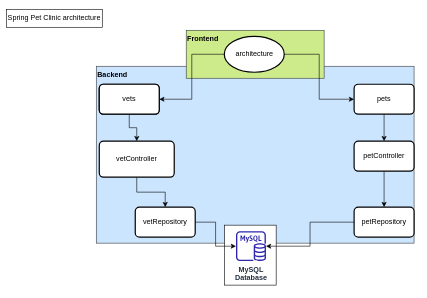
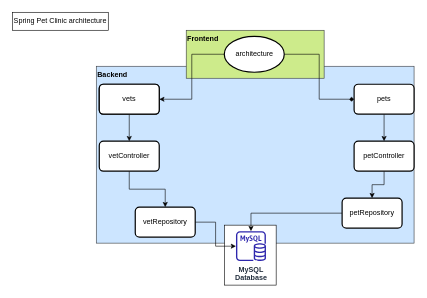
(54, 18) -> (60, 21)
(348, 99) -> (348, 99)
(137, 159) -> (129, 156)
(384, 222) -> (372, 213)
